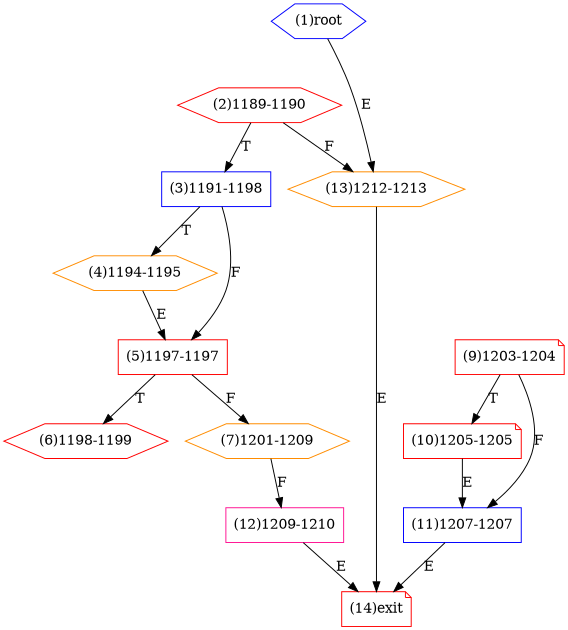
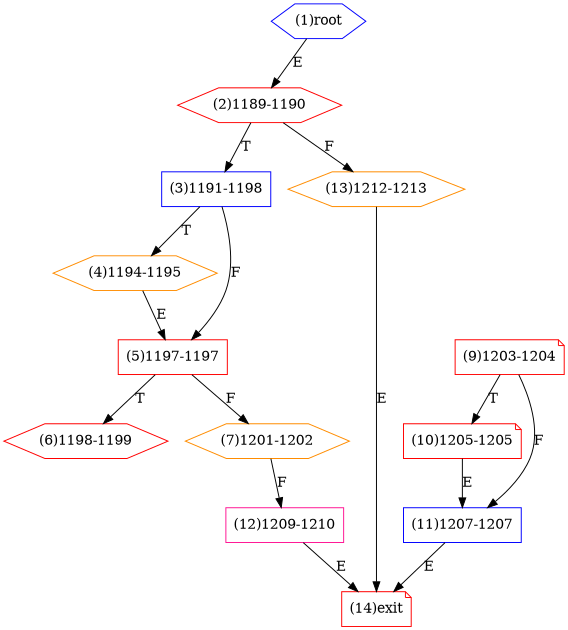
(354, 99) -> (292, 59)
(267, 441) -> (267, 441)
